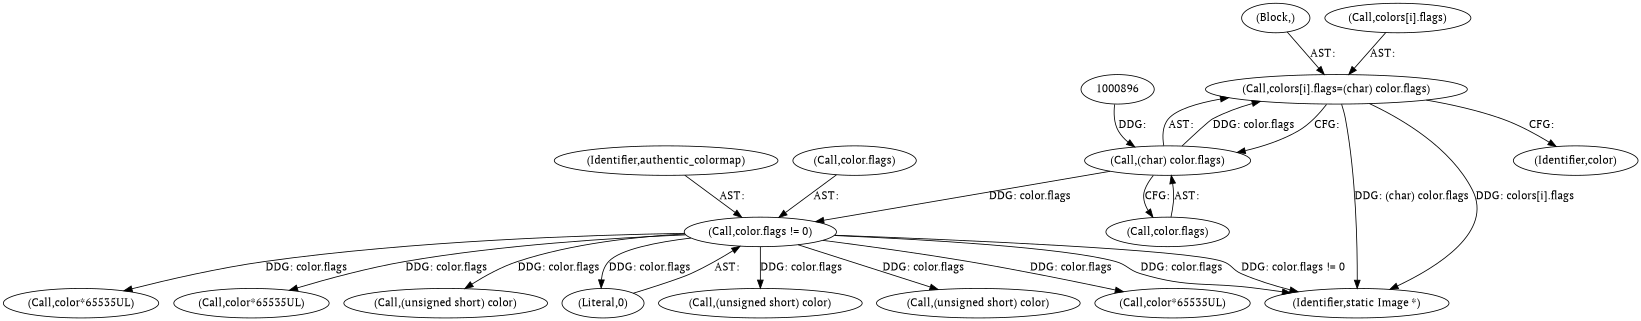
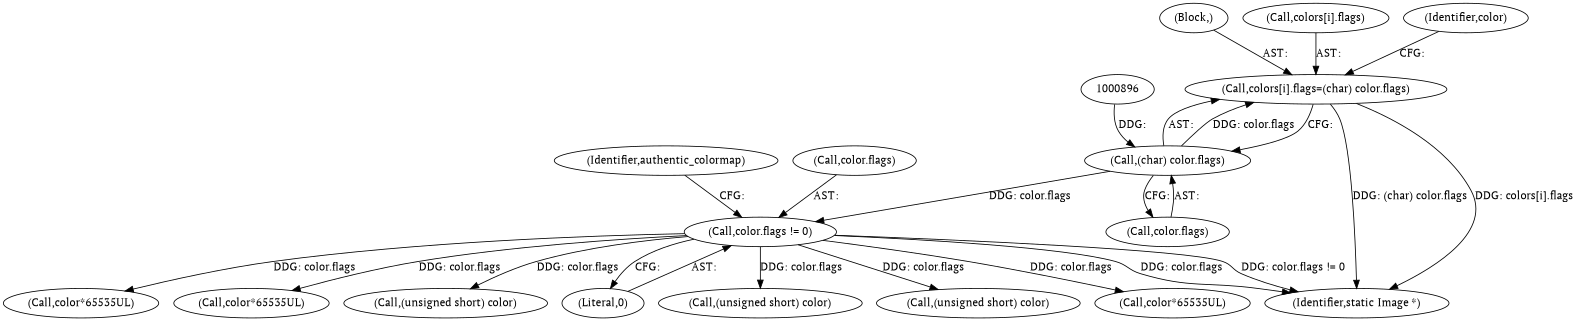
(1490, 115) -> (1396, 51)
(734, 196) -> (734, 196)
(650, 268) -> (649, 268)
